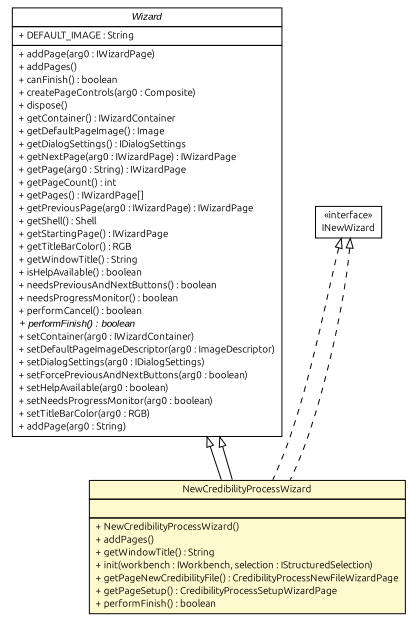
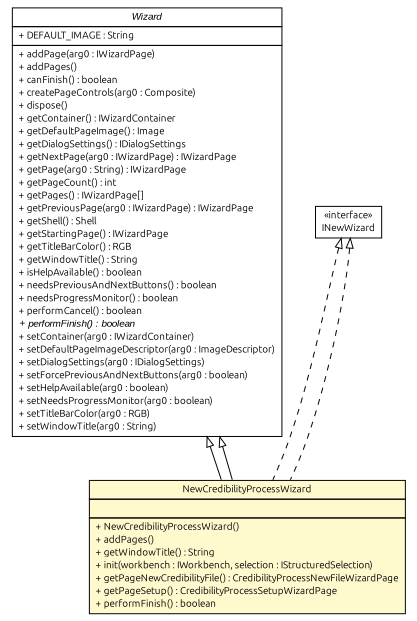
(73, 427) -> (88, 427)
